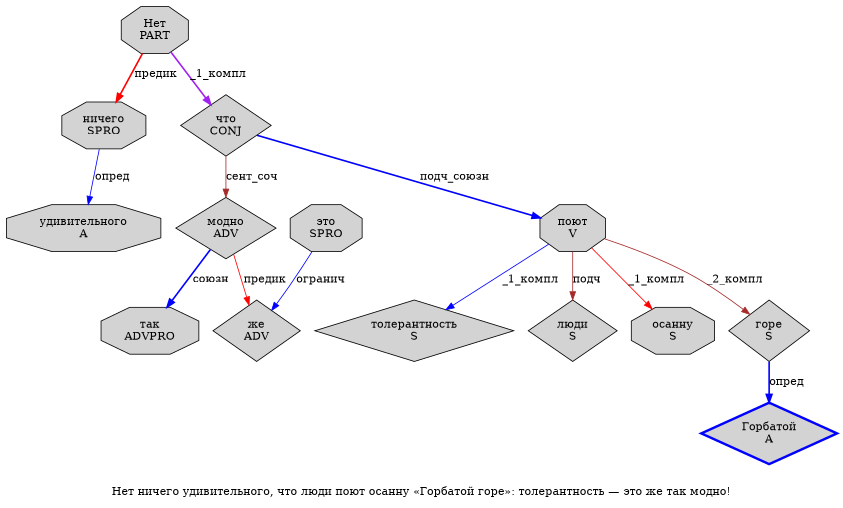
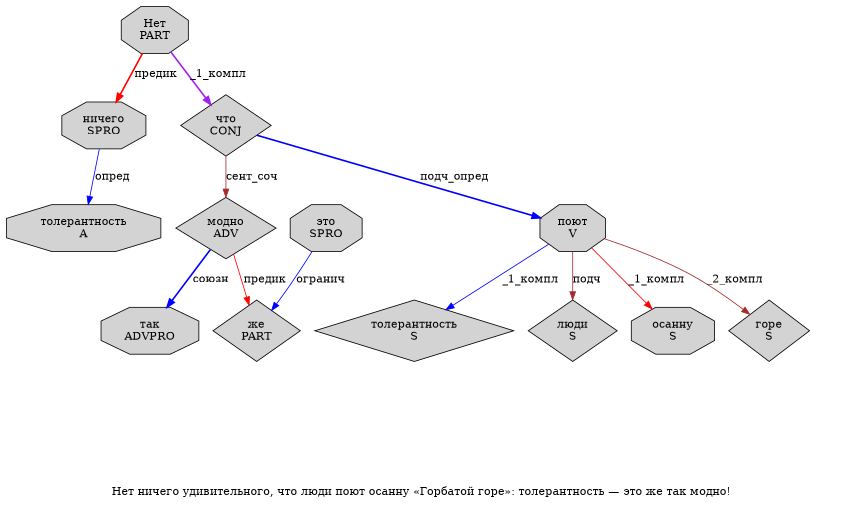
(455, 177) -> (455, 177)
(84, 228) -> (84, 228)
(257, 331) -> (257, 331)
(769, 433) -> none
